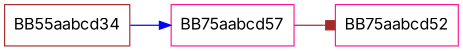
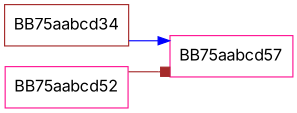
(67, 25) -> (67, 25)
(309, 25) -> (143, 72)
